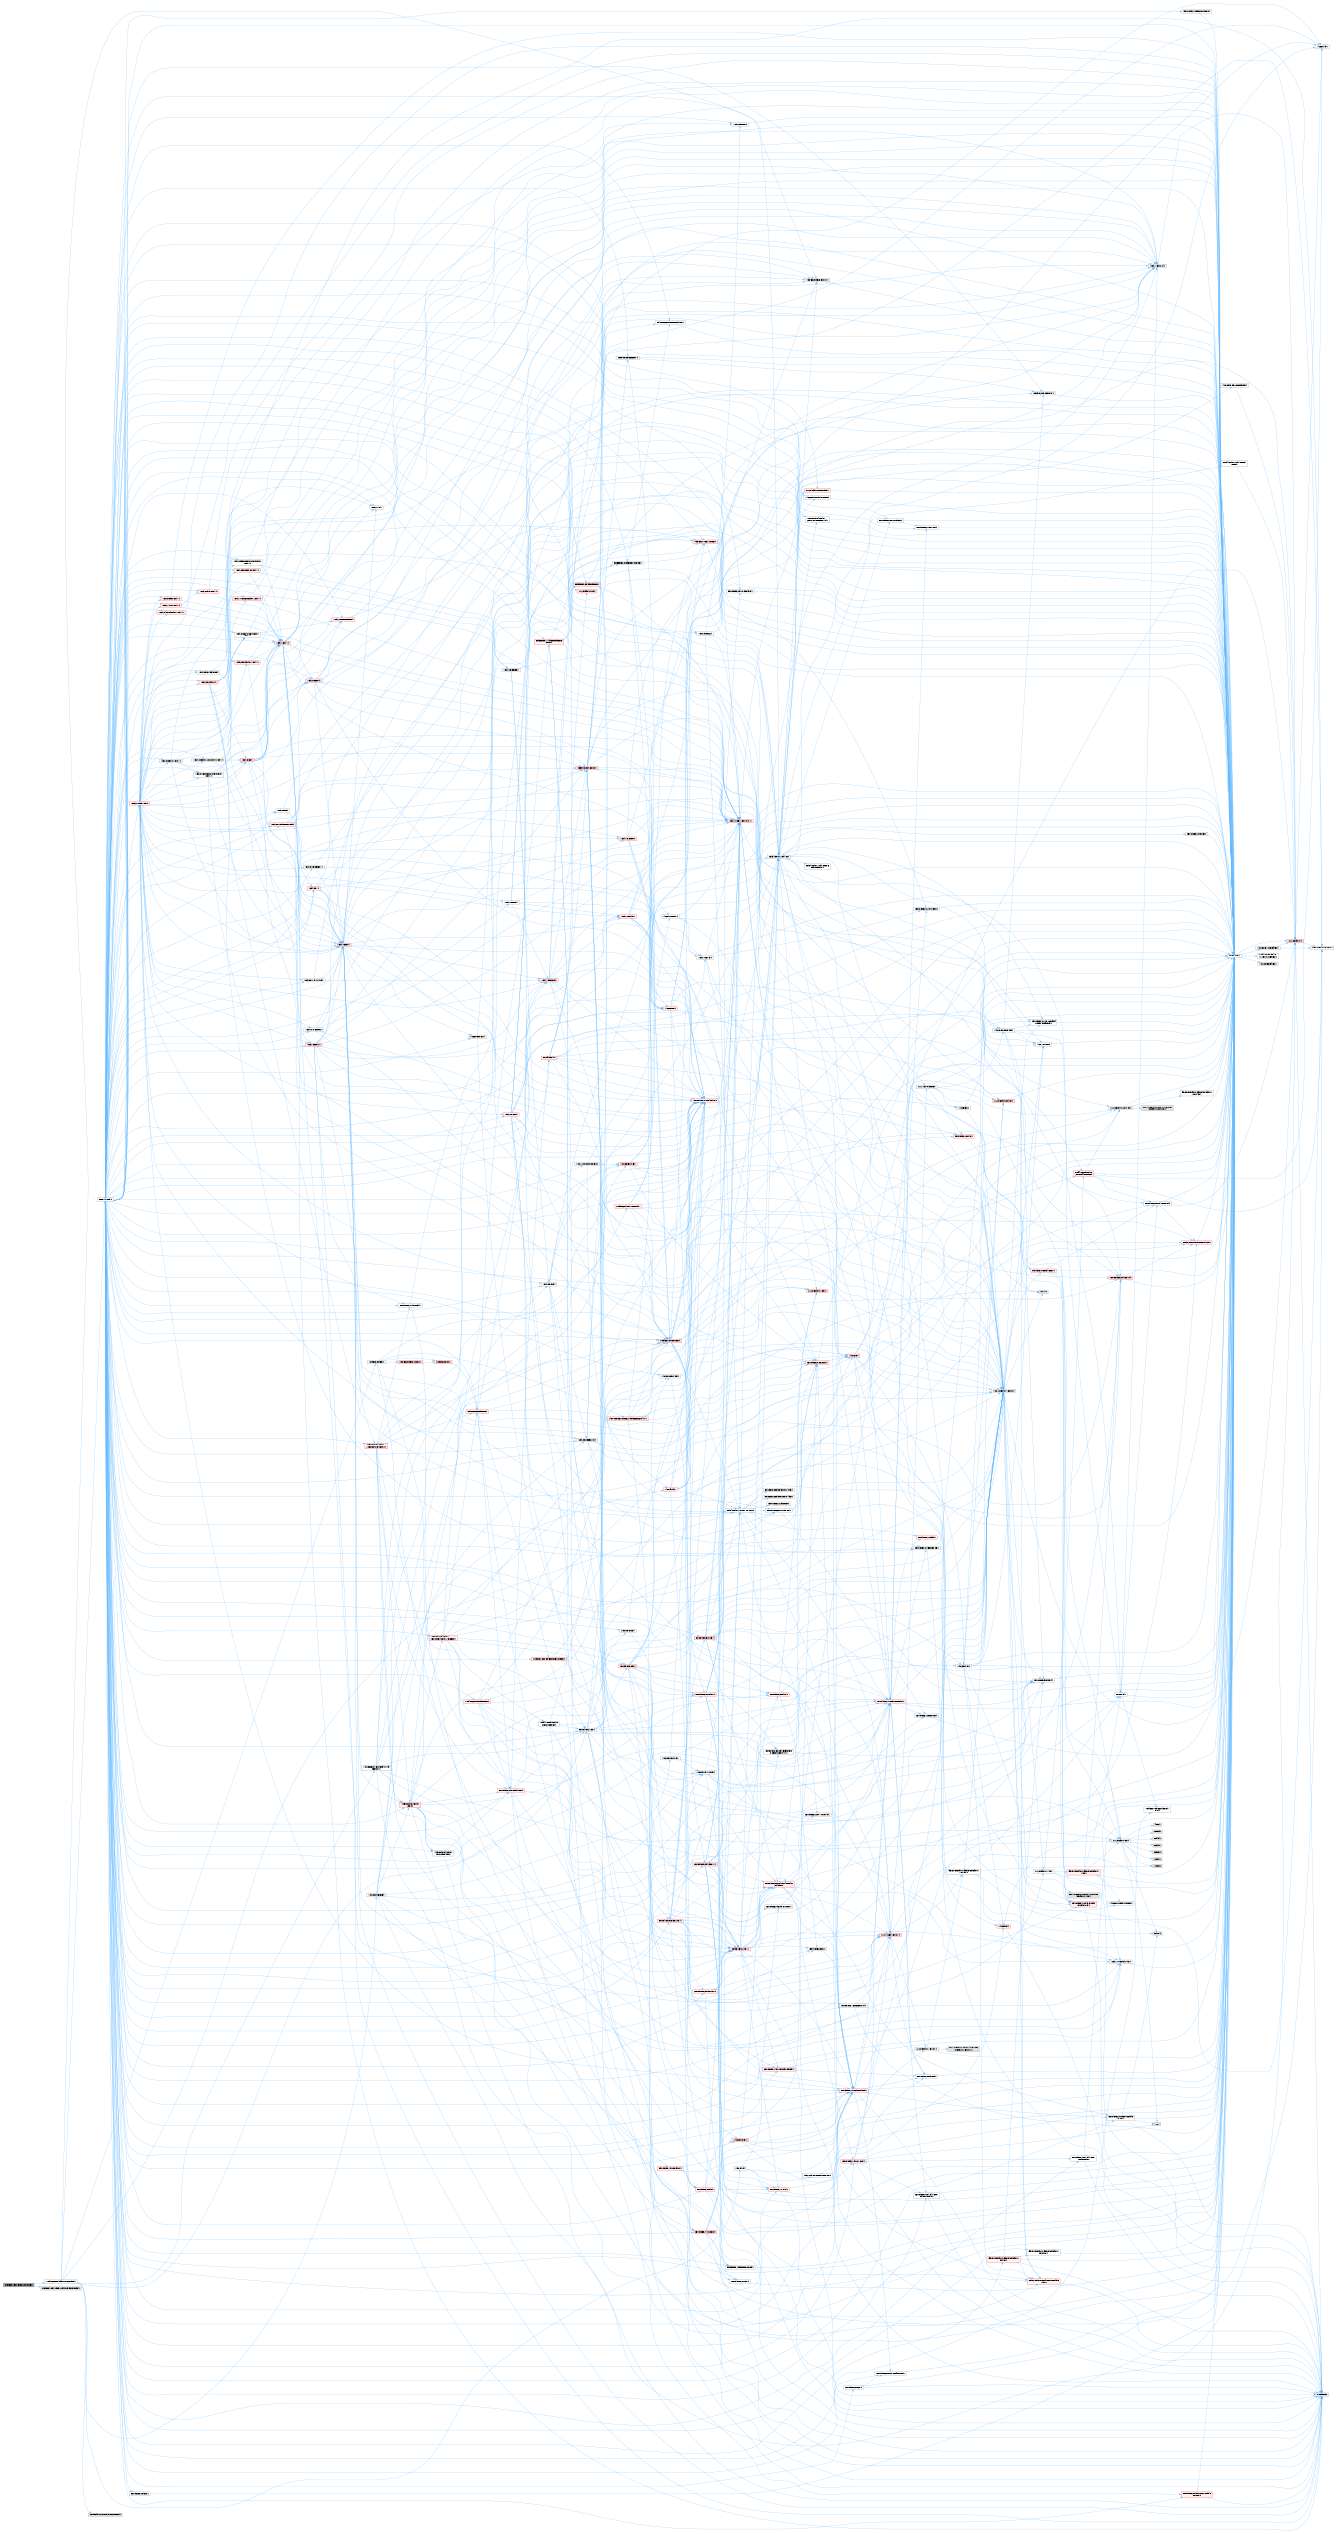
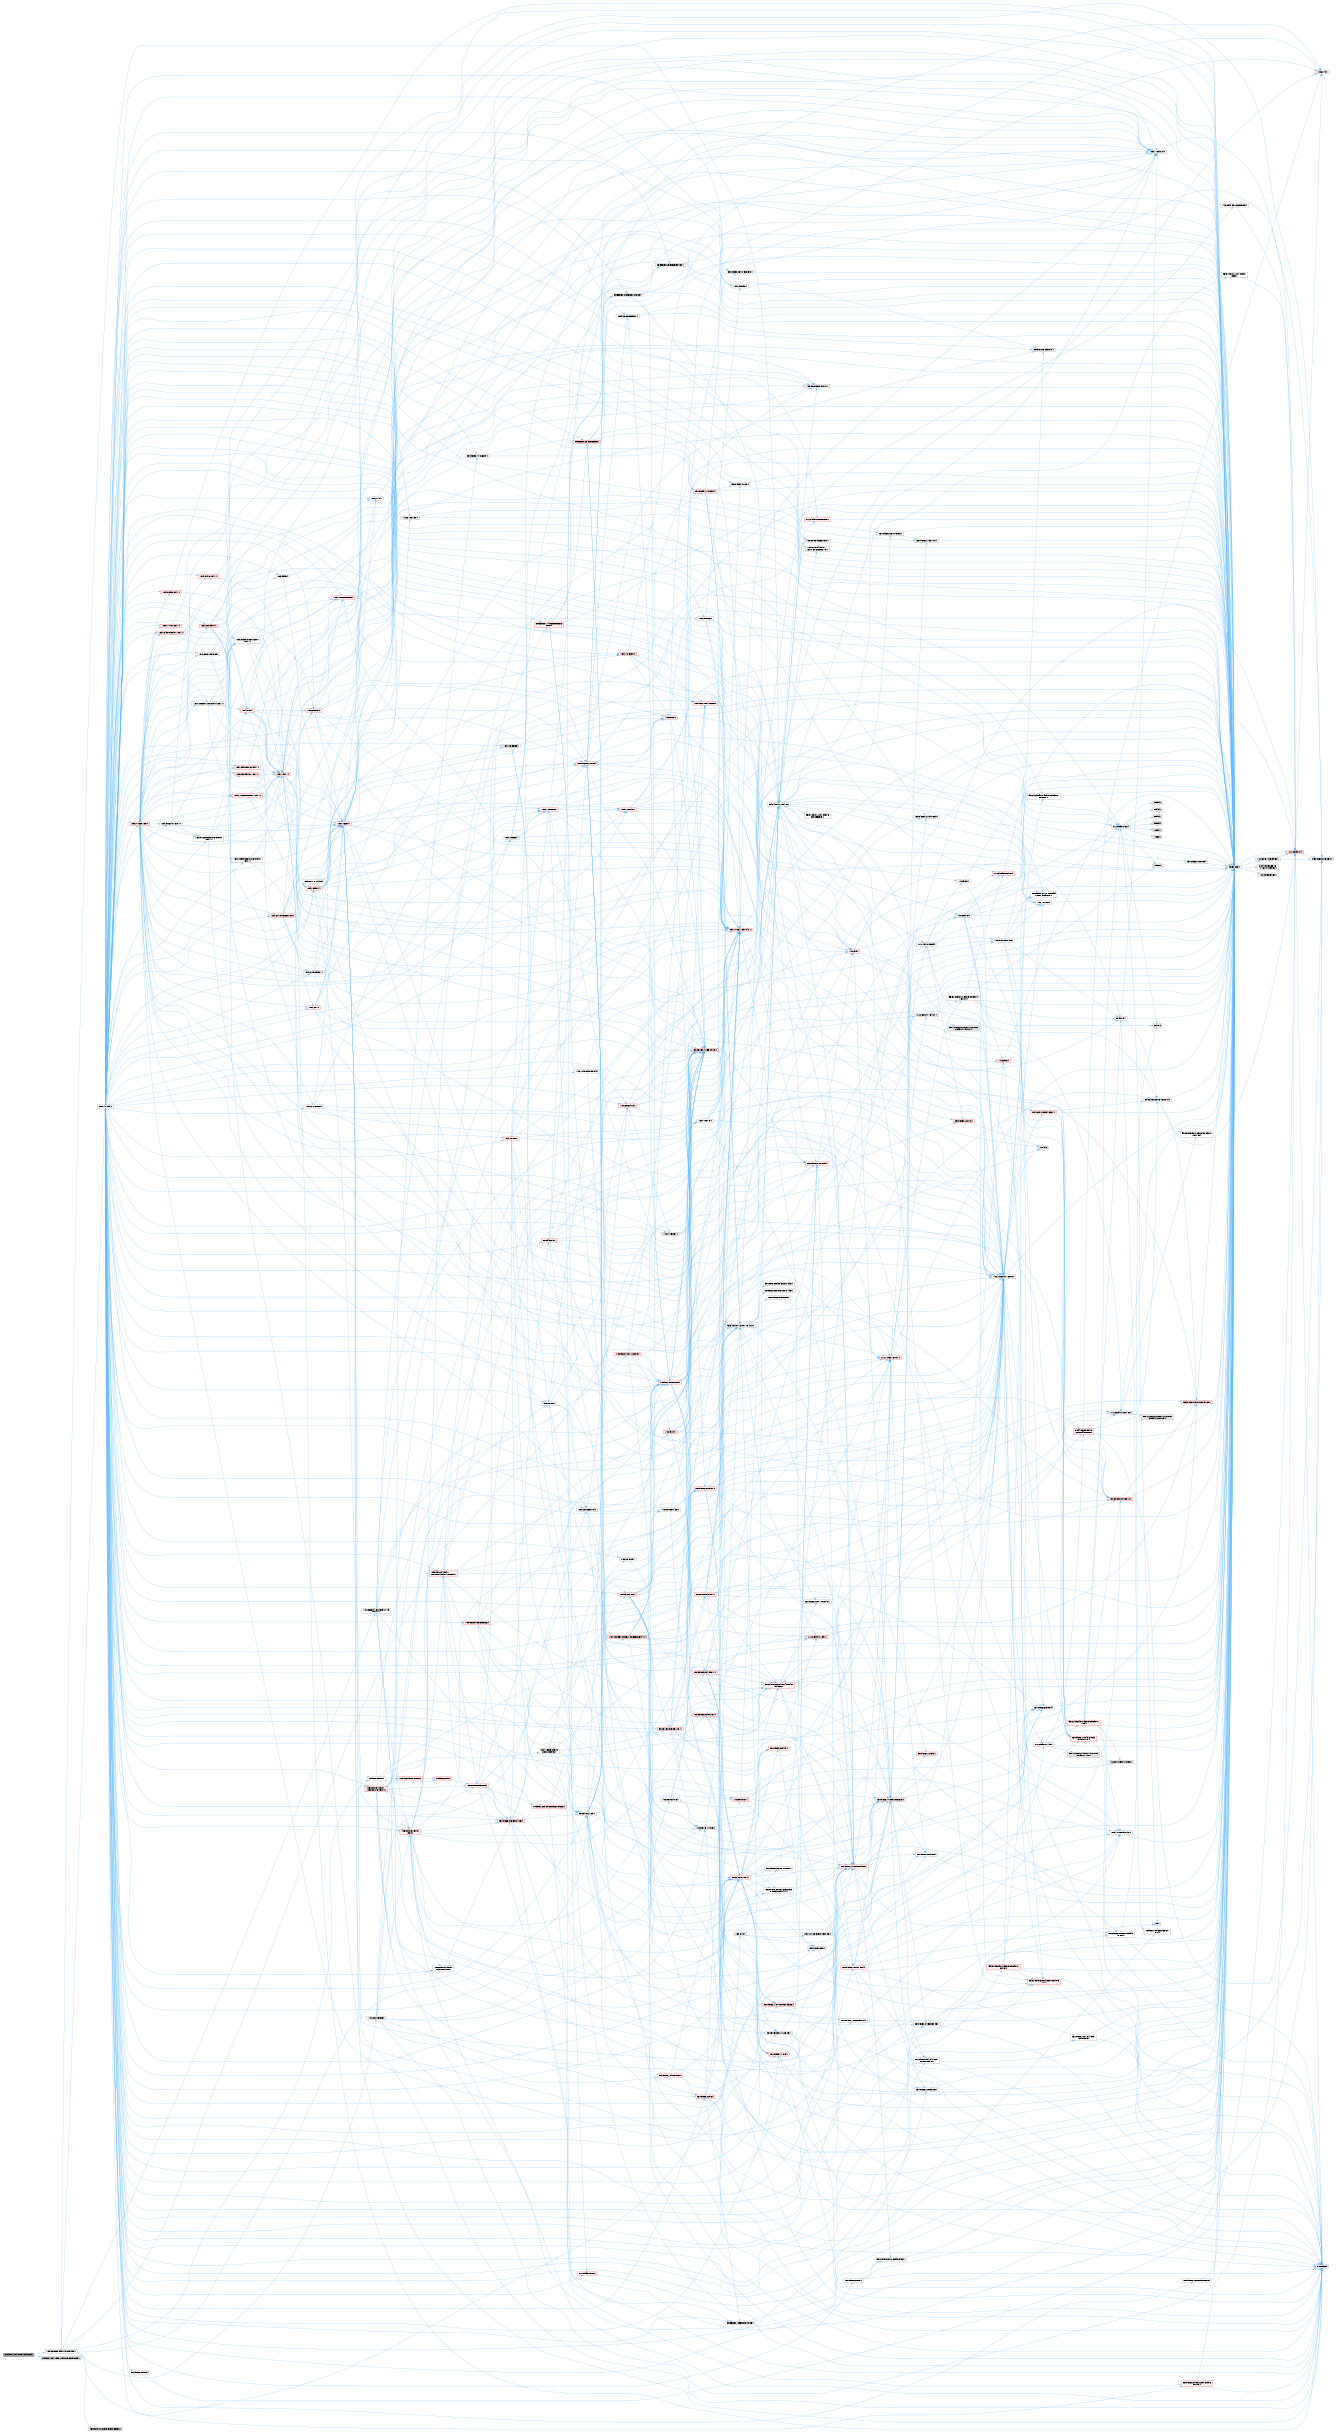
(817, 497) -> (817, 541)
(156, 1120) -> (209, 683)
